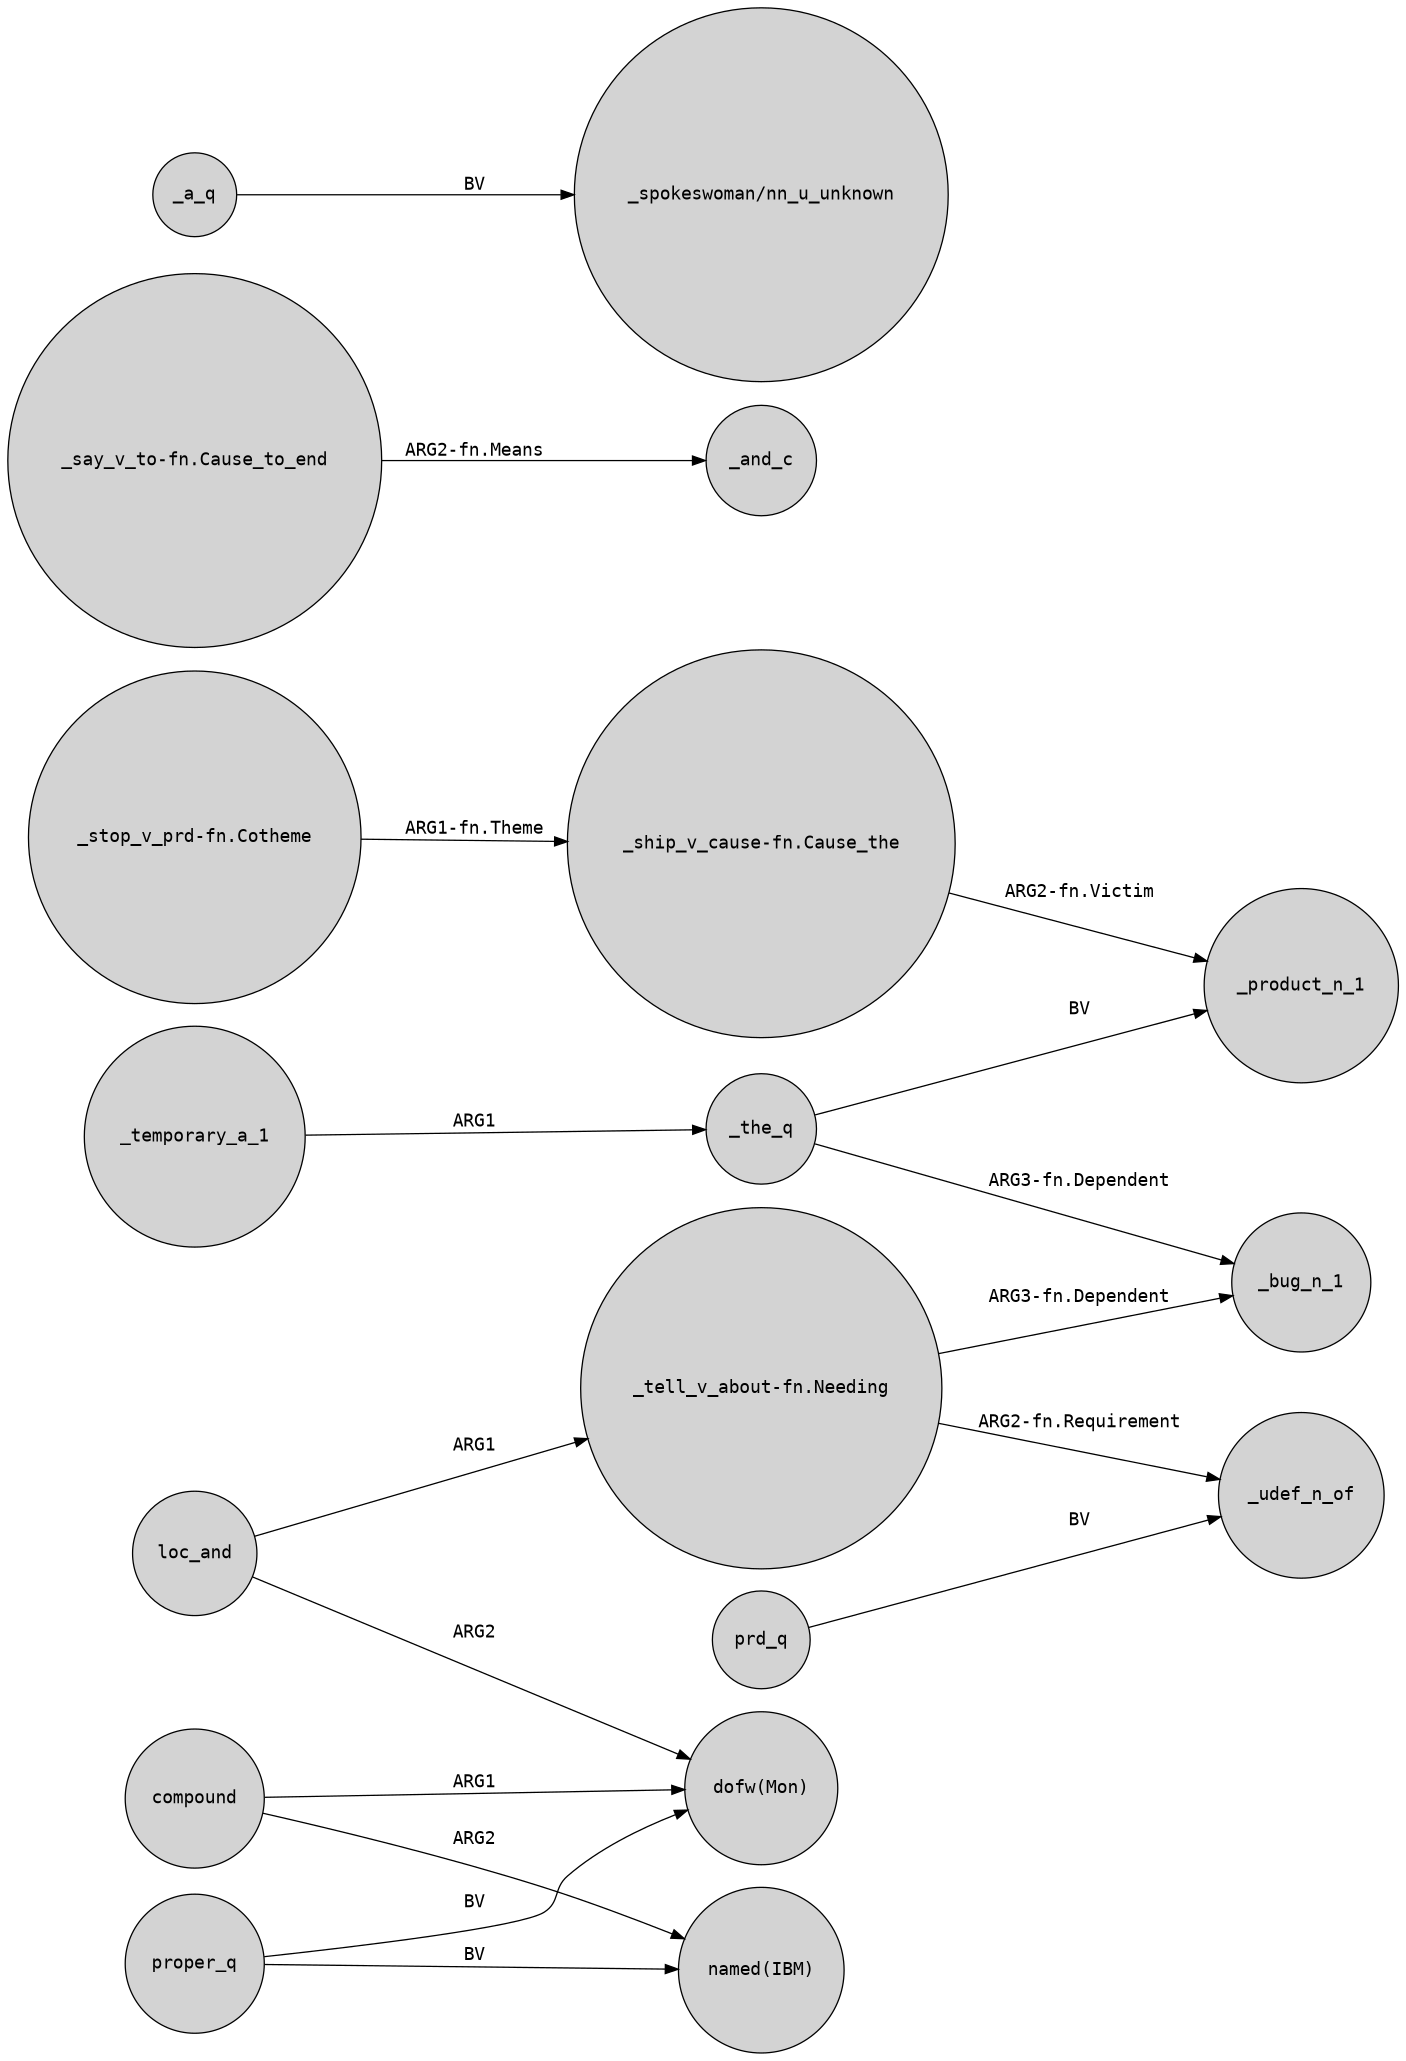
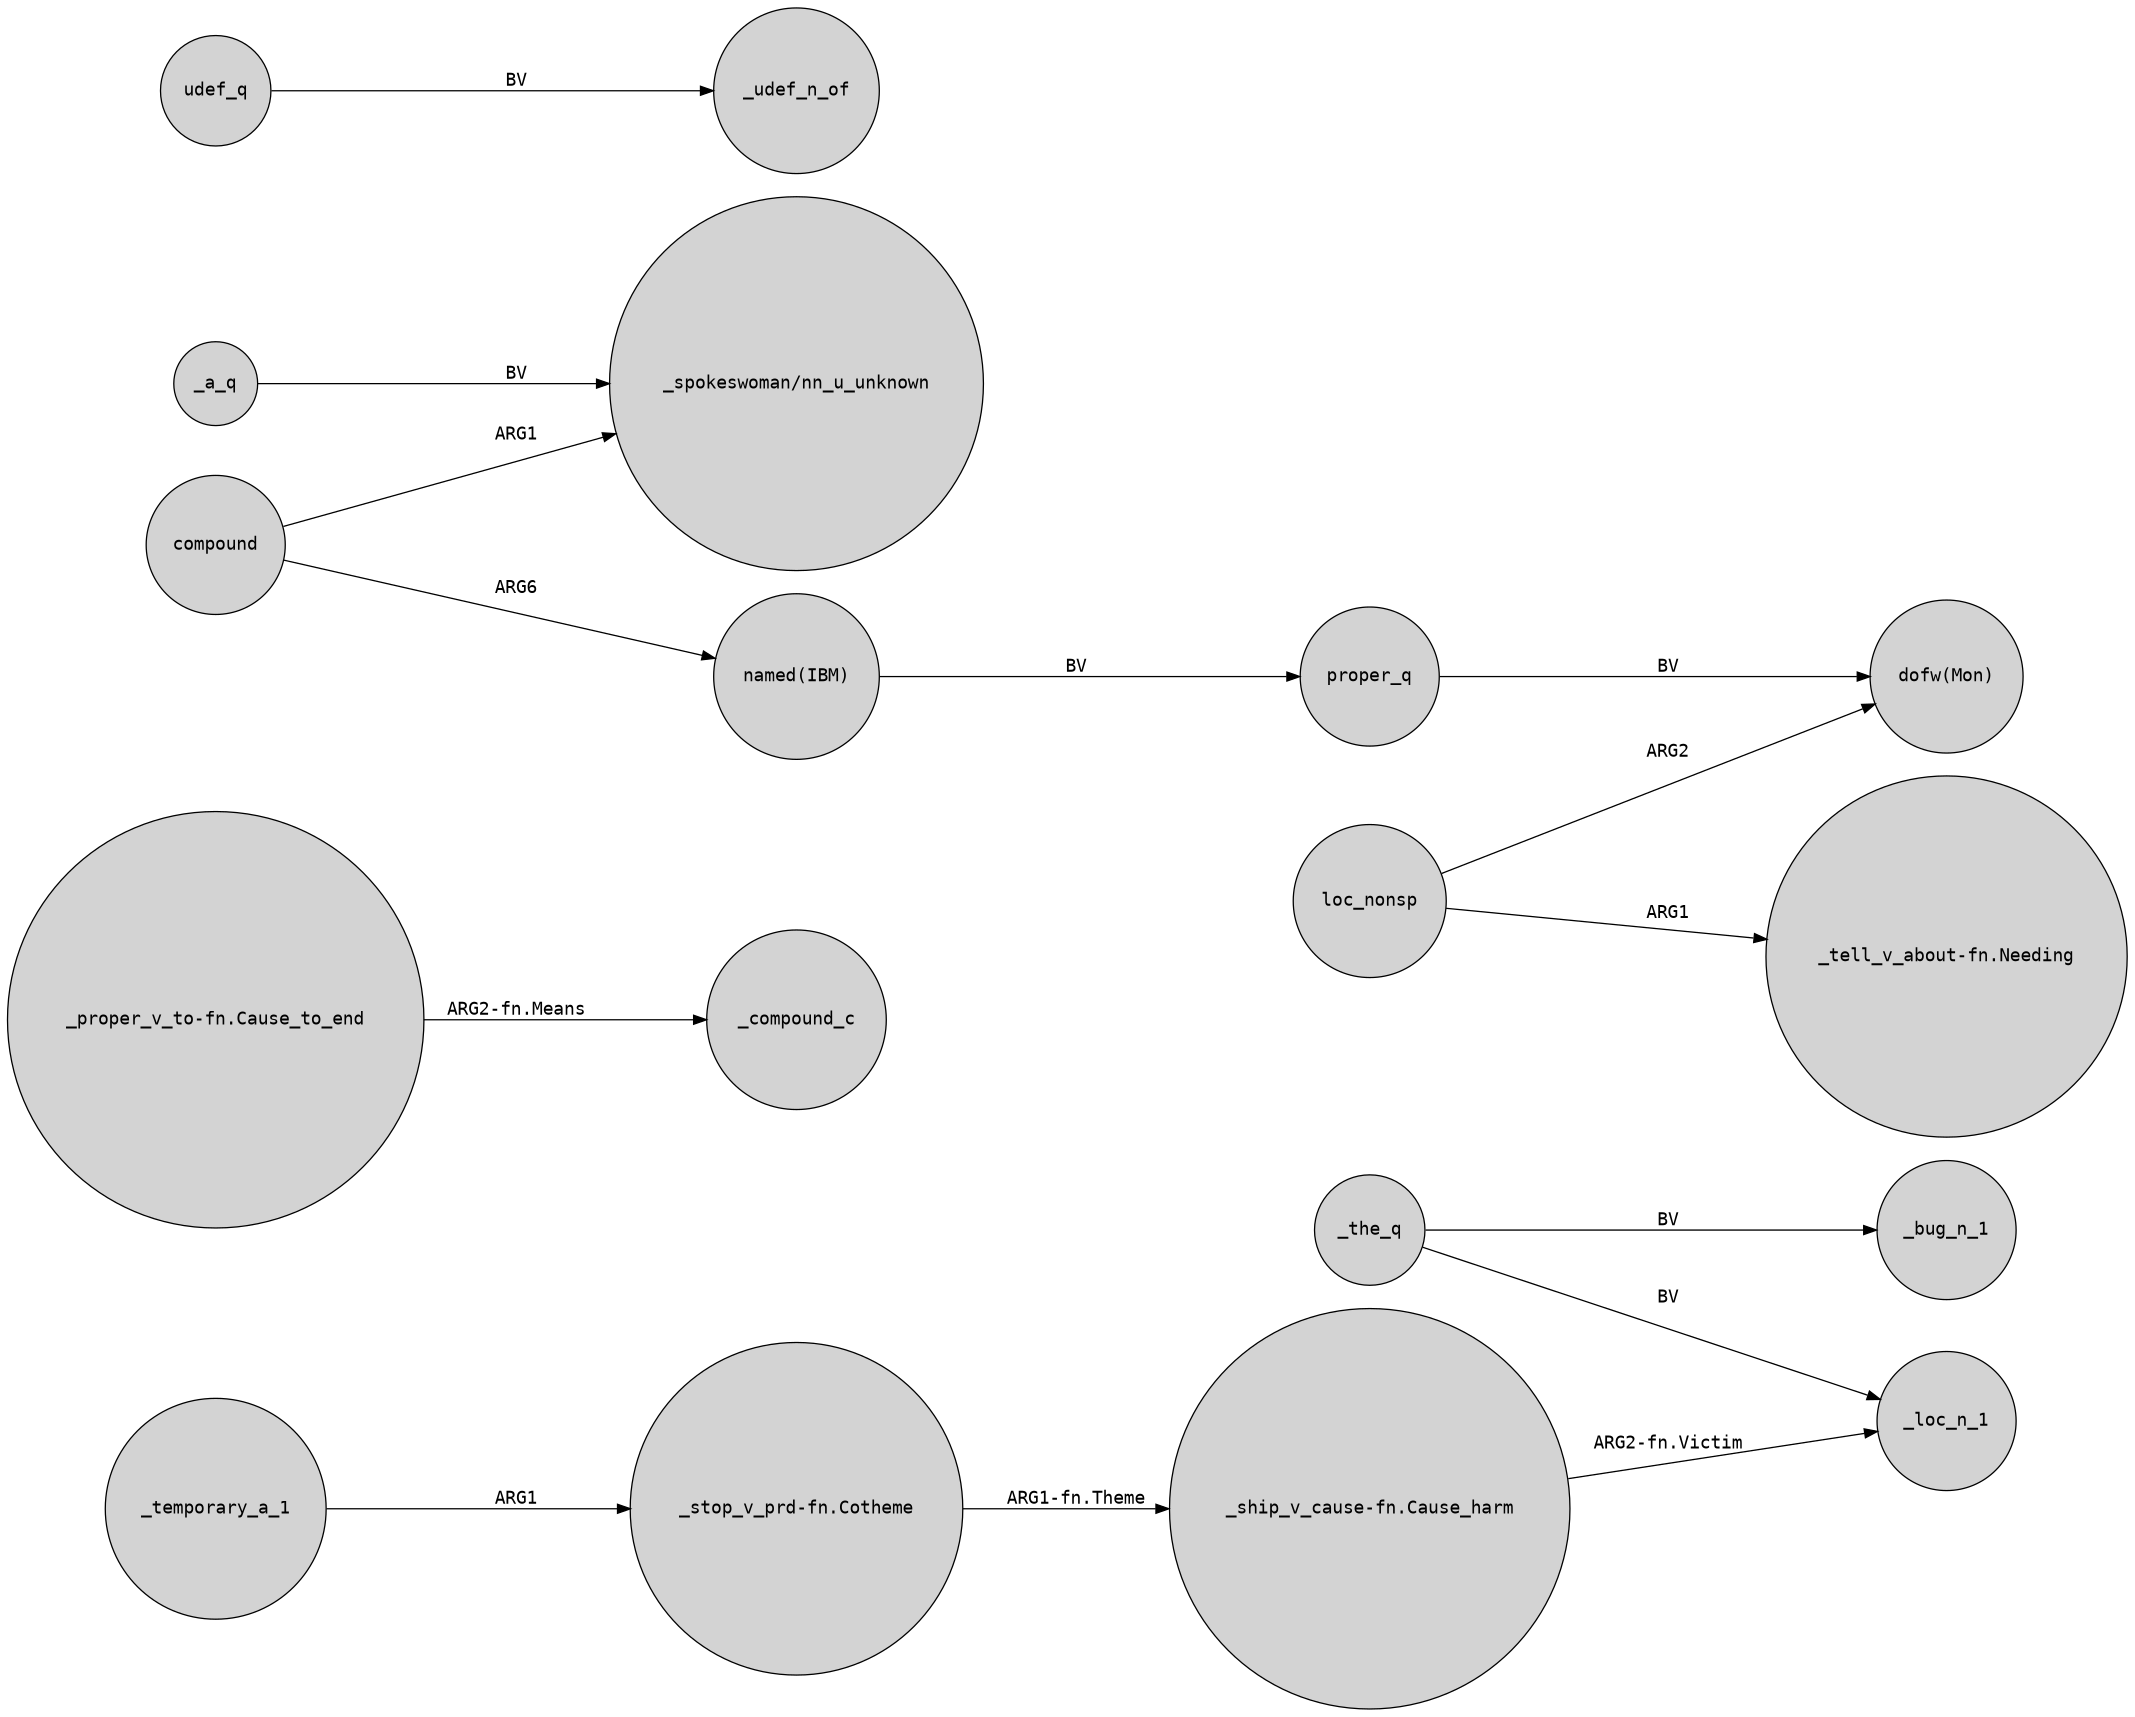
(195, 461) -> (216, 1020)
(761, 461) -> (797, 1020)
(761, 844) -> (1370, 1509)
(1301, 986) -> (1947, 1421)
(499, 1133) -> (472, 1509)
(1080, 1181) -> (1668, 1220)
(1079, 1326) -> none
(1073, 1450) -> none
(195, 1553) -> (1370, 901)
(761, 1640) -> (216, 91)
(468, 1794) -> (443, 482)
(475, 1839) -> (517, 588)
(465, 1967) -> (1083, 677)
